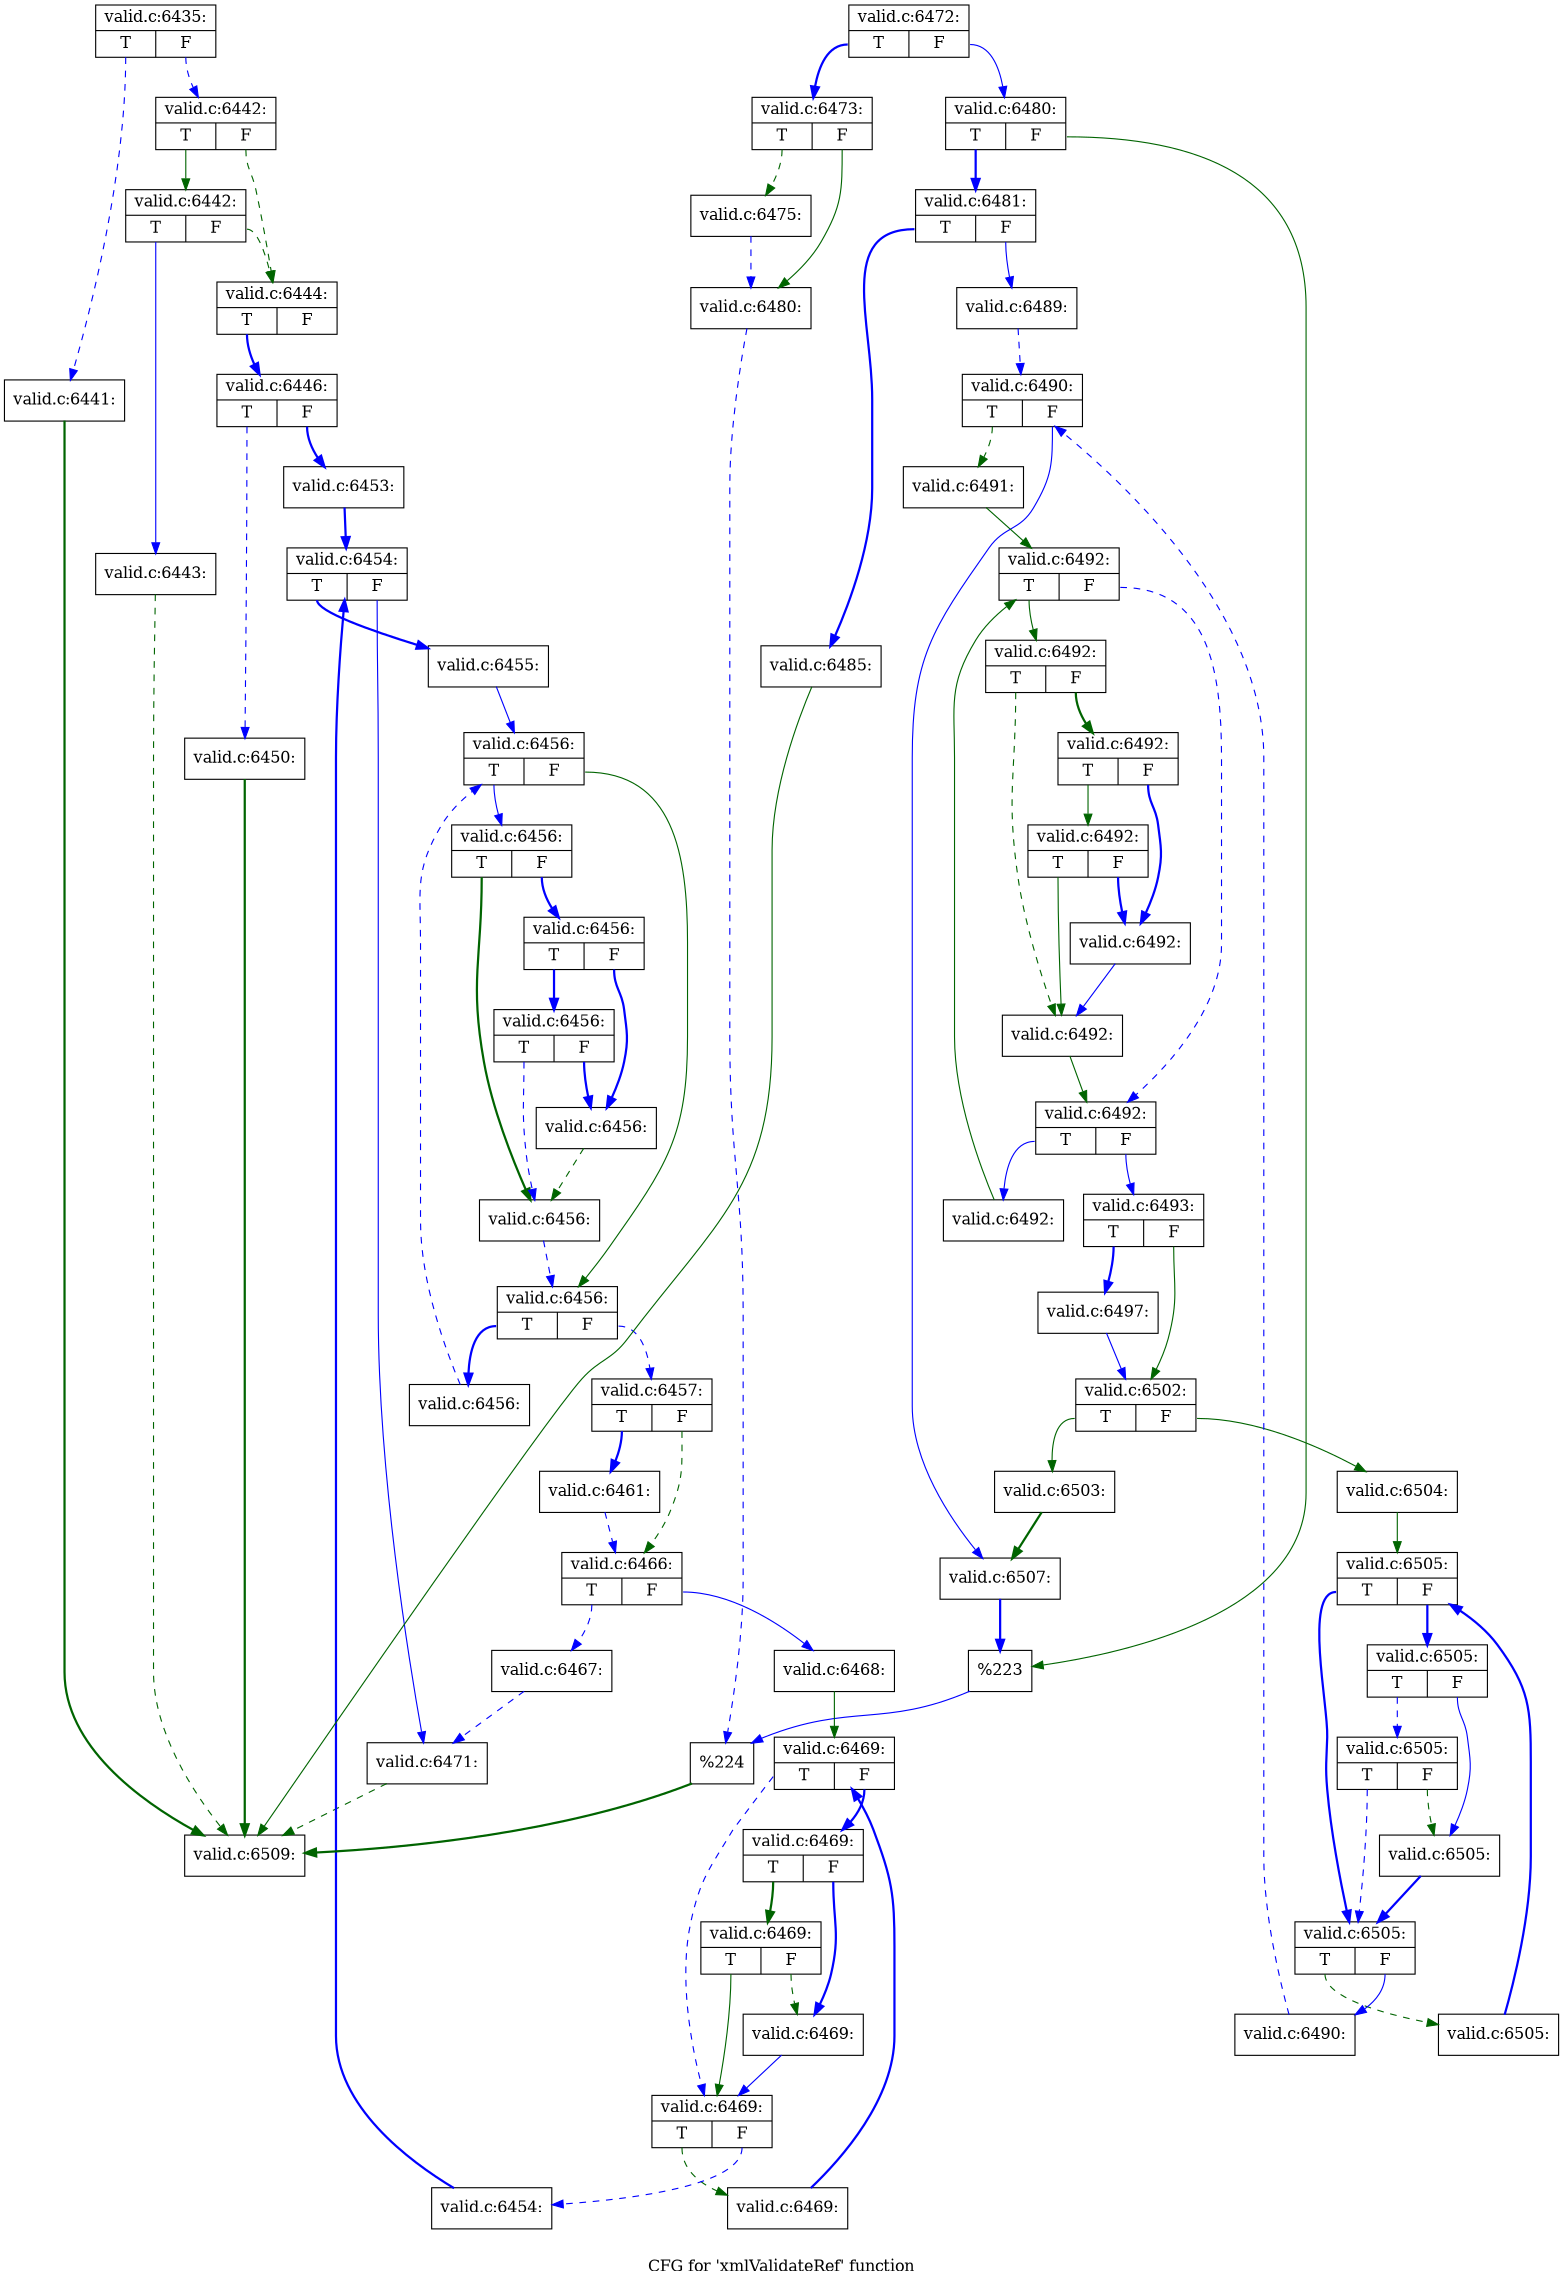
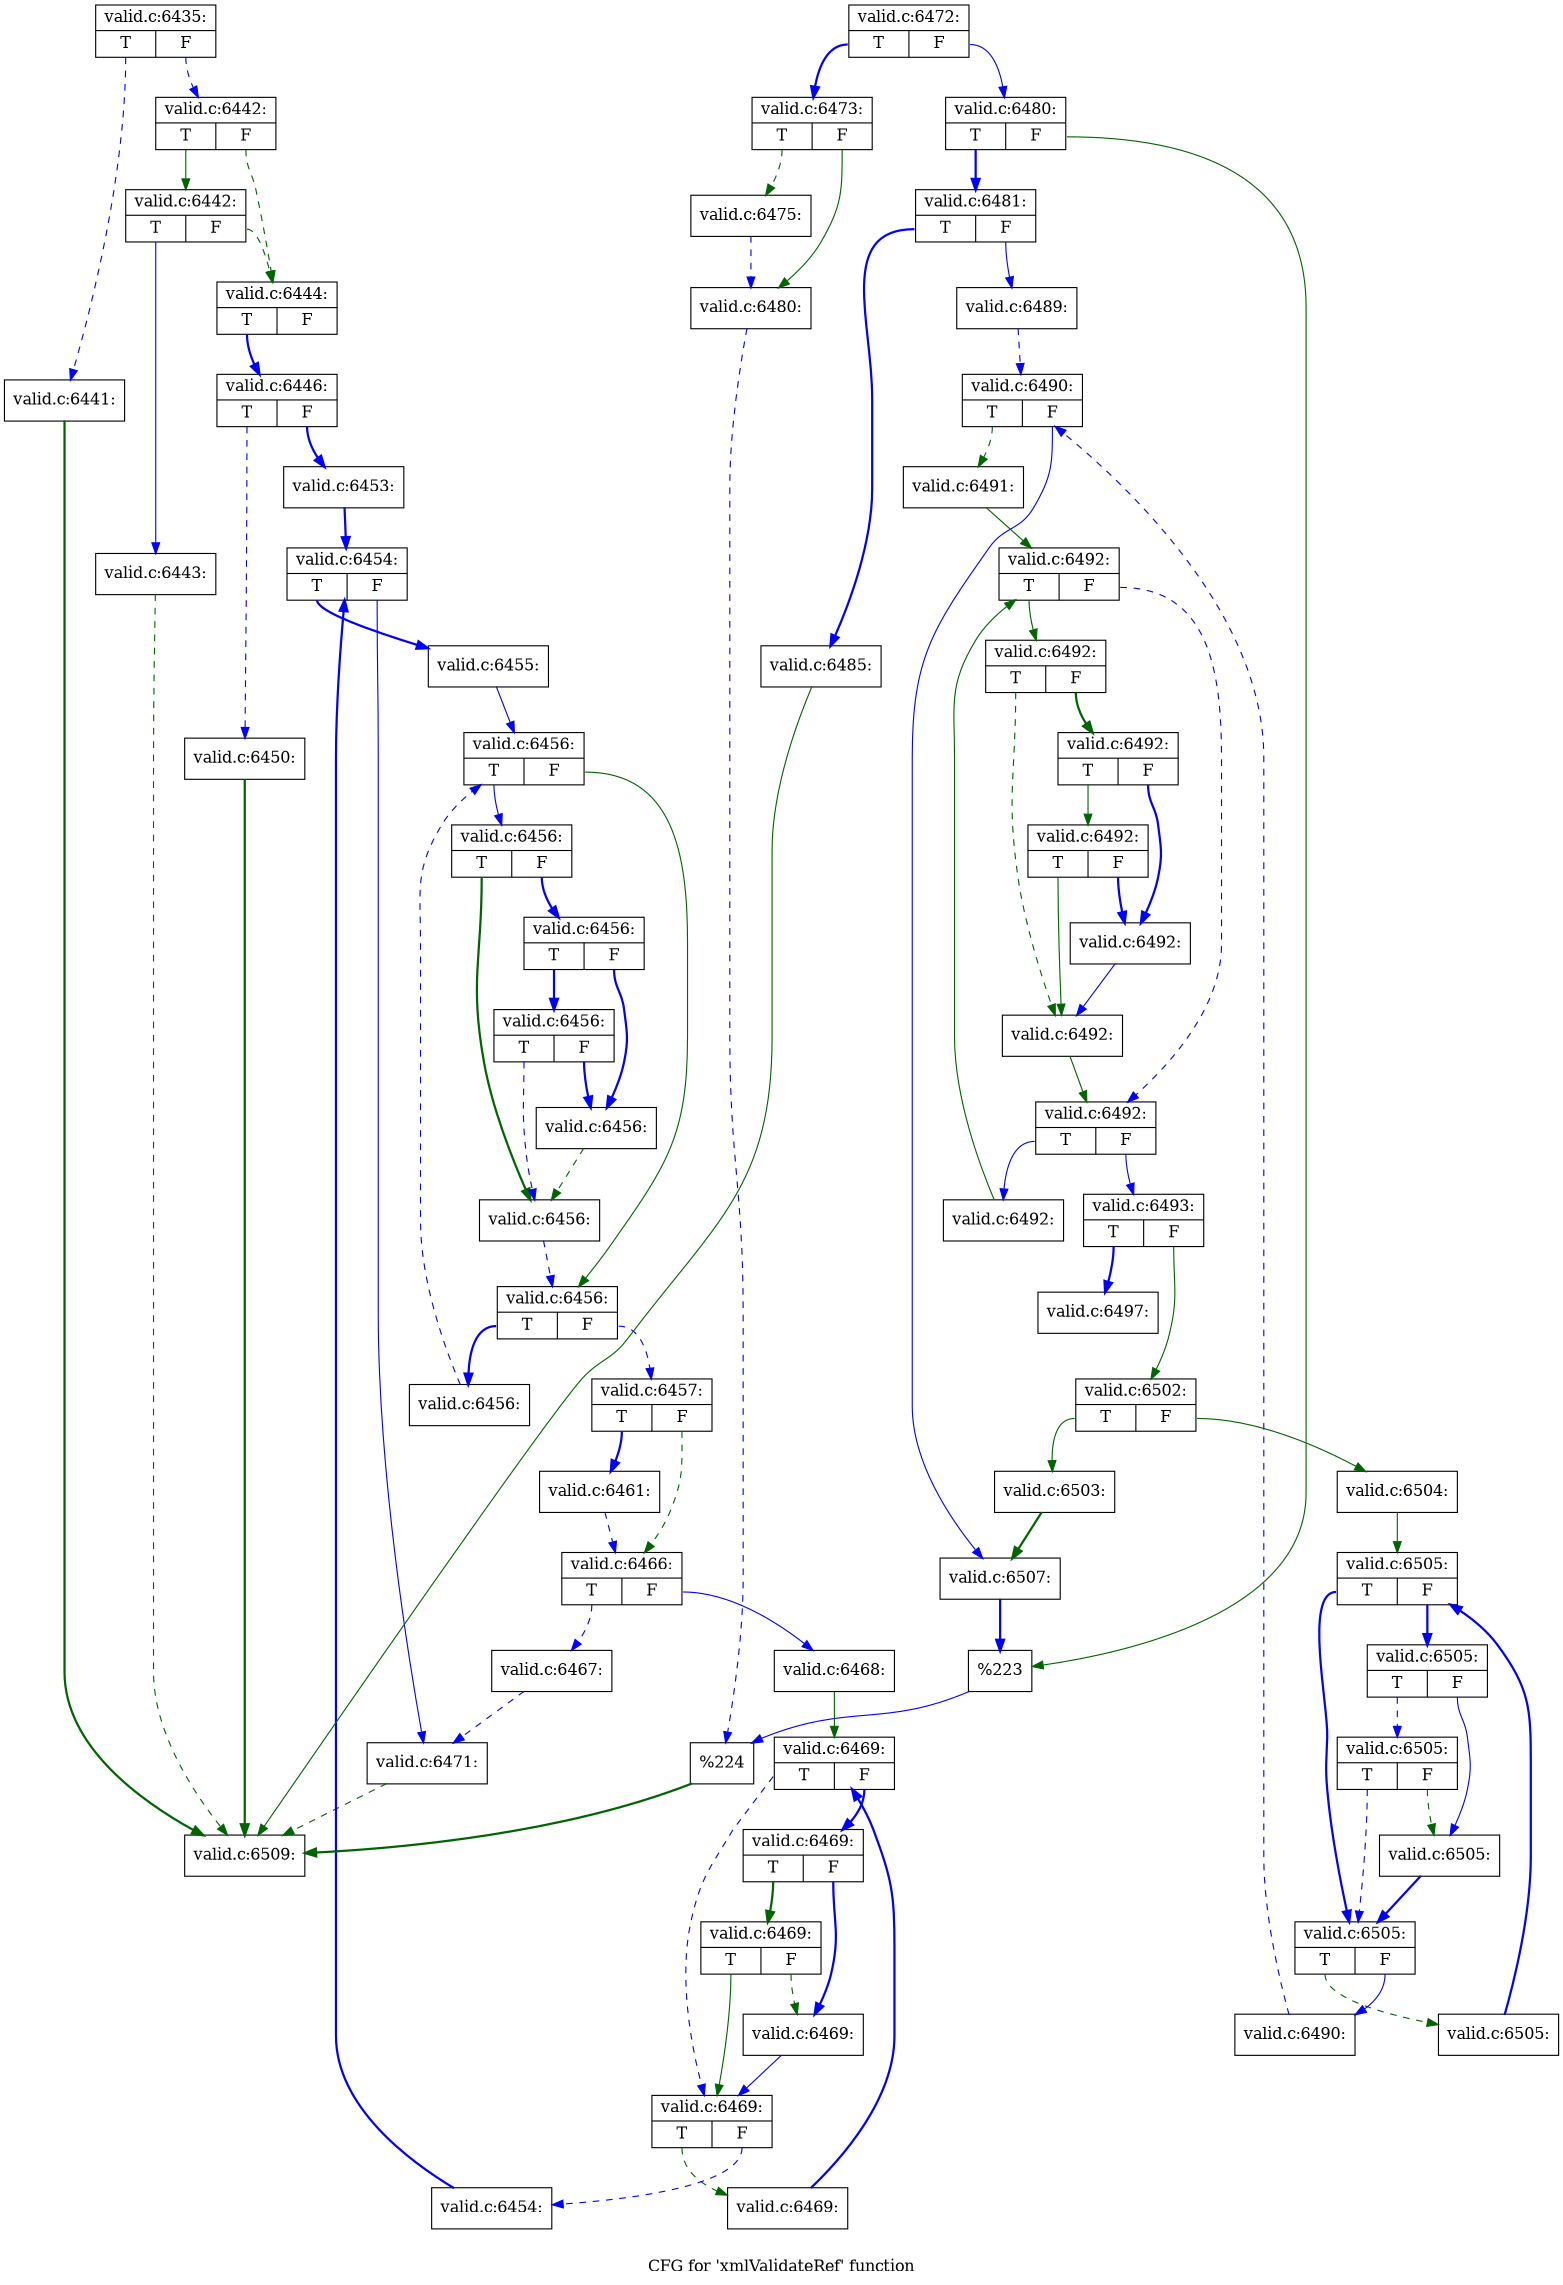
(1114, 1351) -> none
